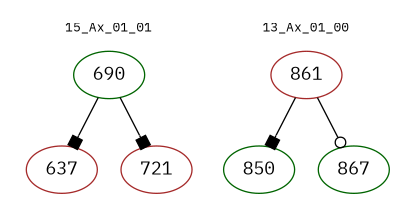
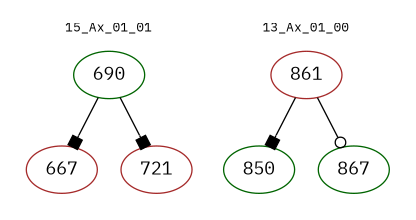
(62, 170) -> (62, 170)
